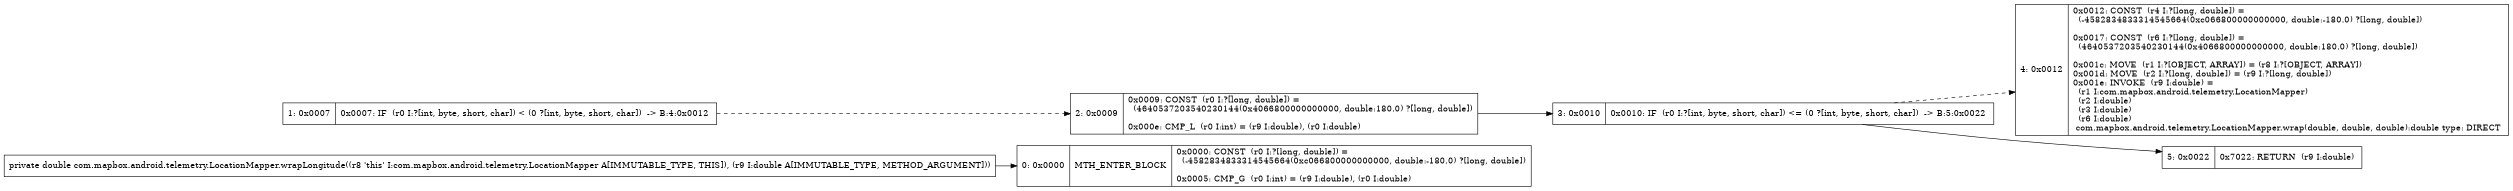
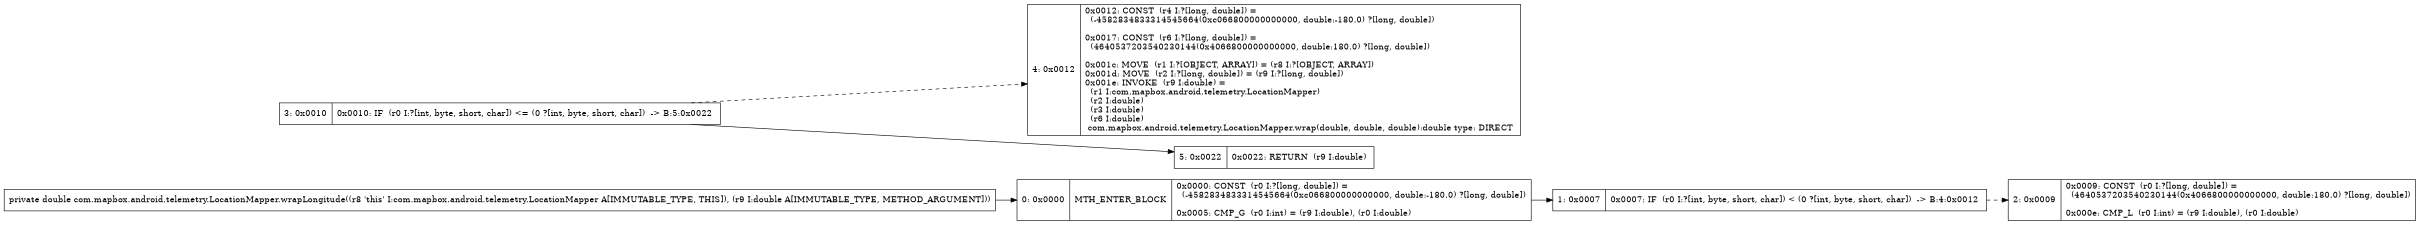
(1512, 114) -> none
(2288, 157) -> (1301, 157)
none -> (1539, 200)
